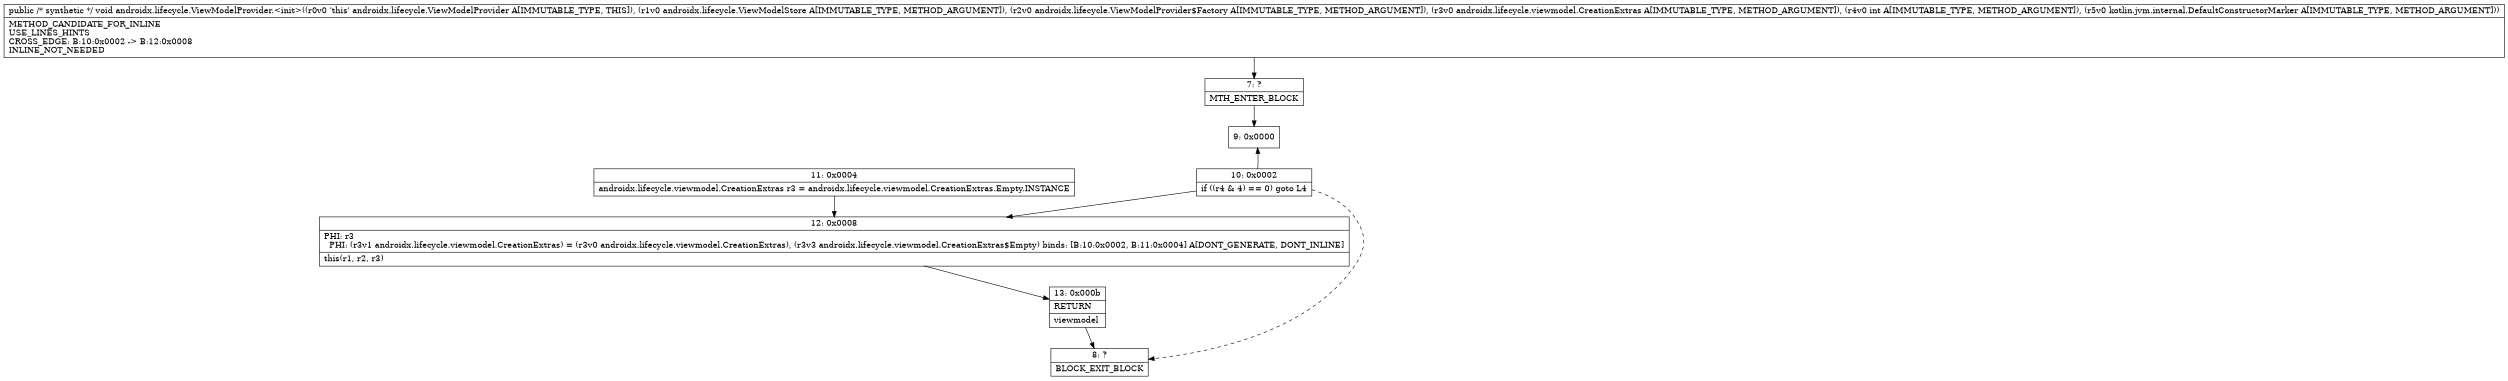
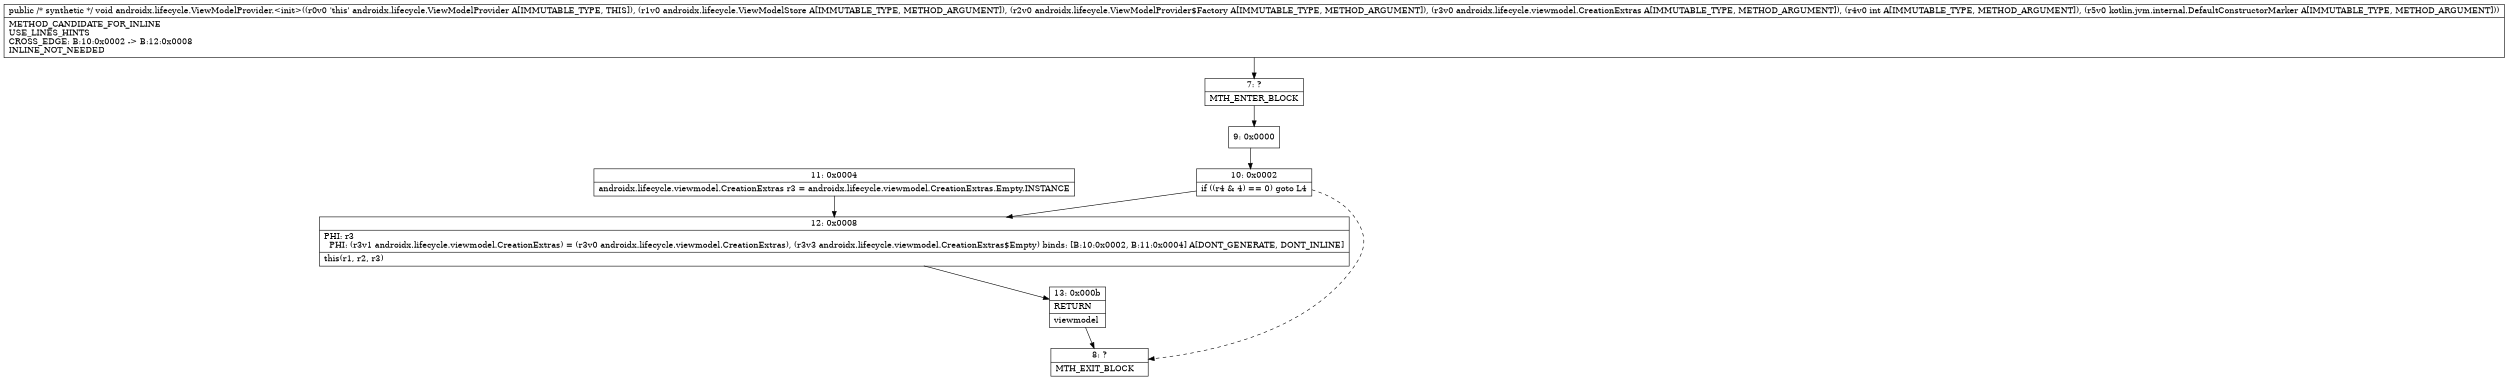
(1258, 161) -> (1250, 156)
(1100, 369) -> (1095, 369)
